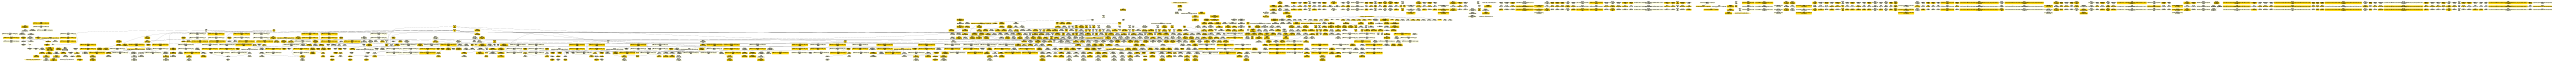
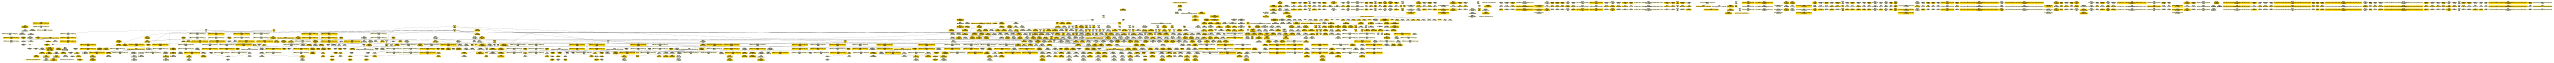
(1465, 6) -> (1465, 6)
